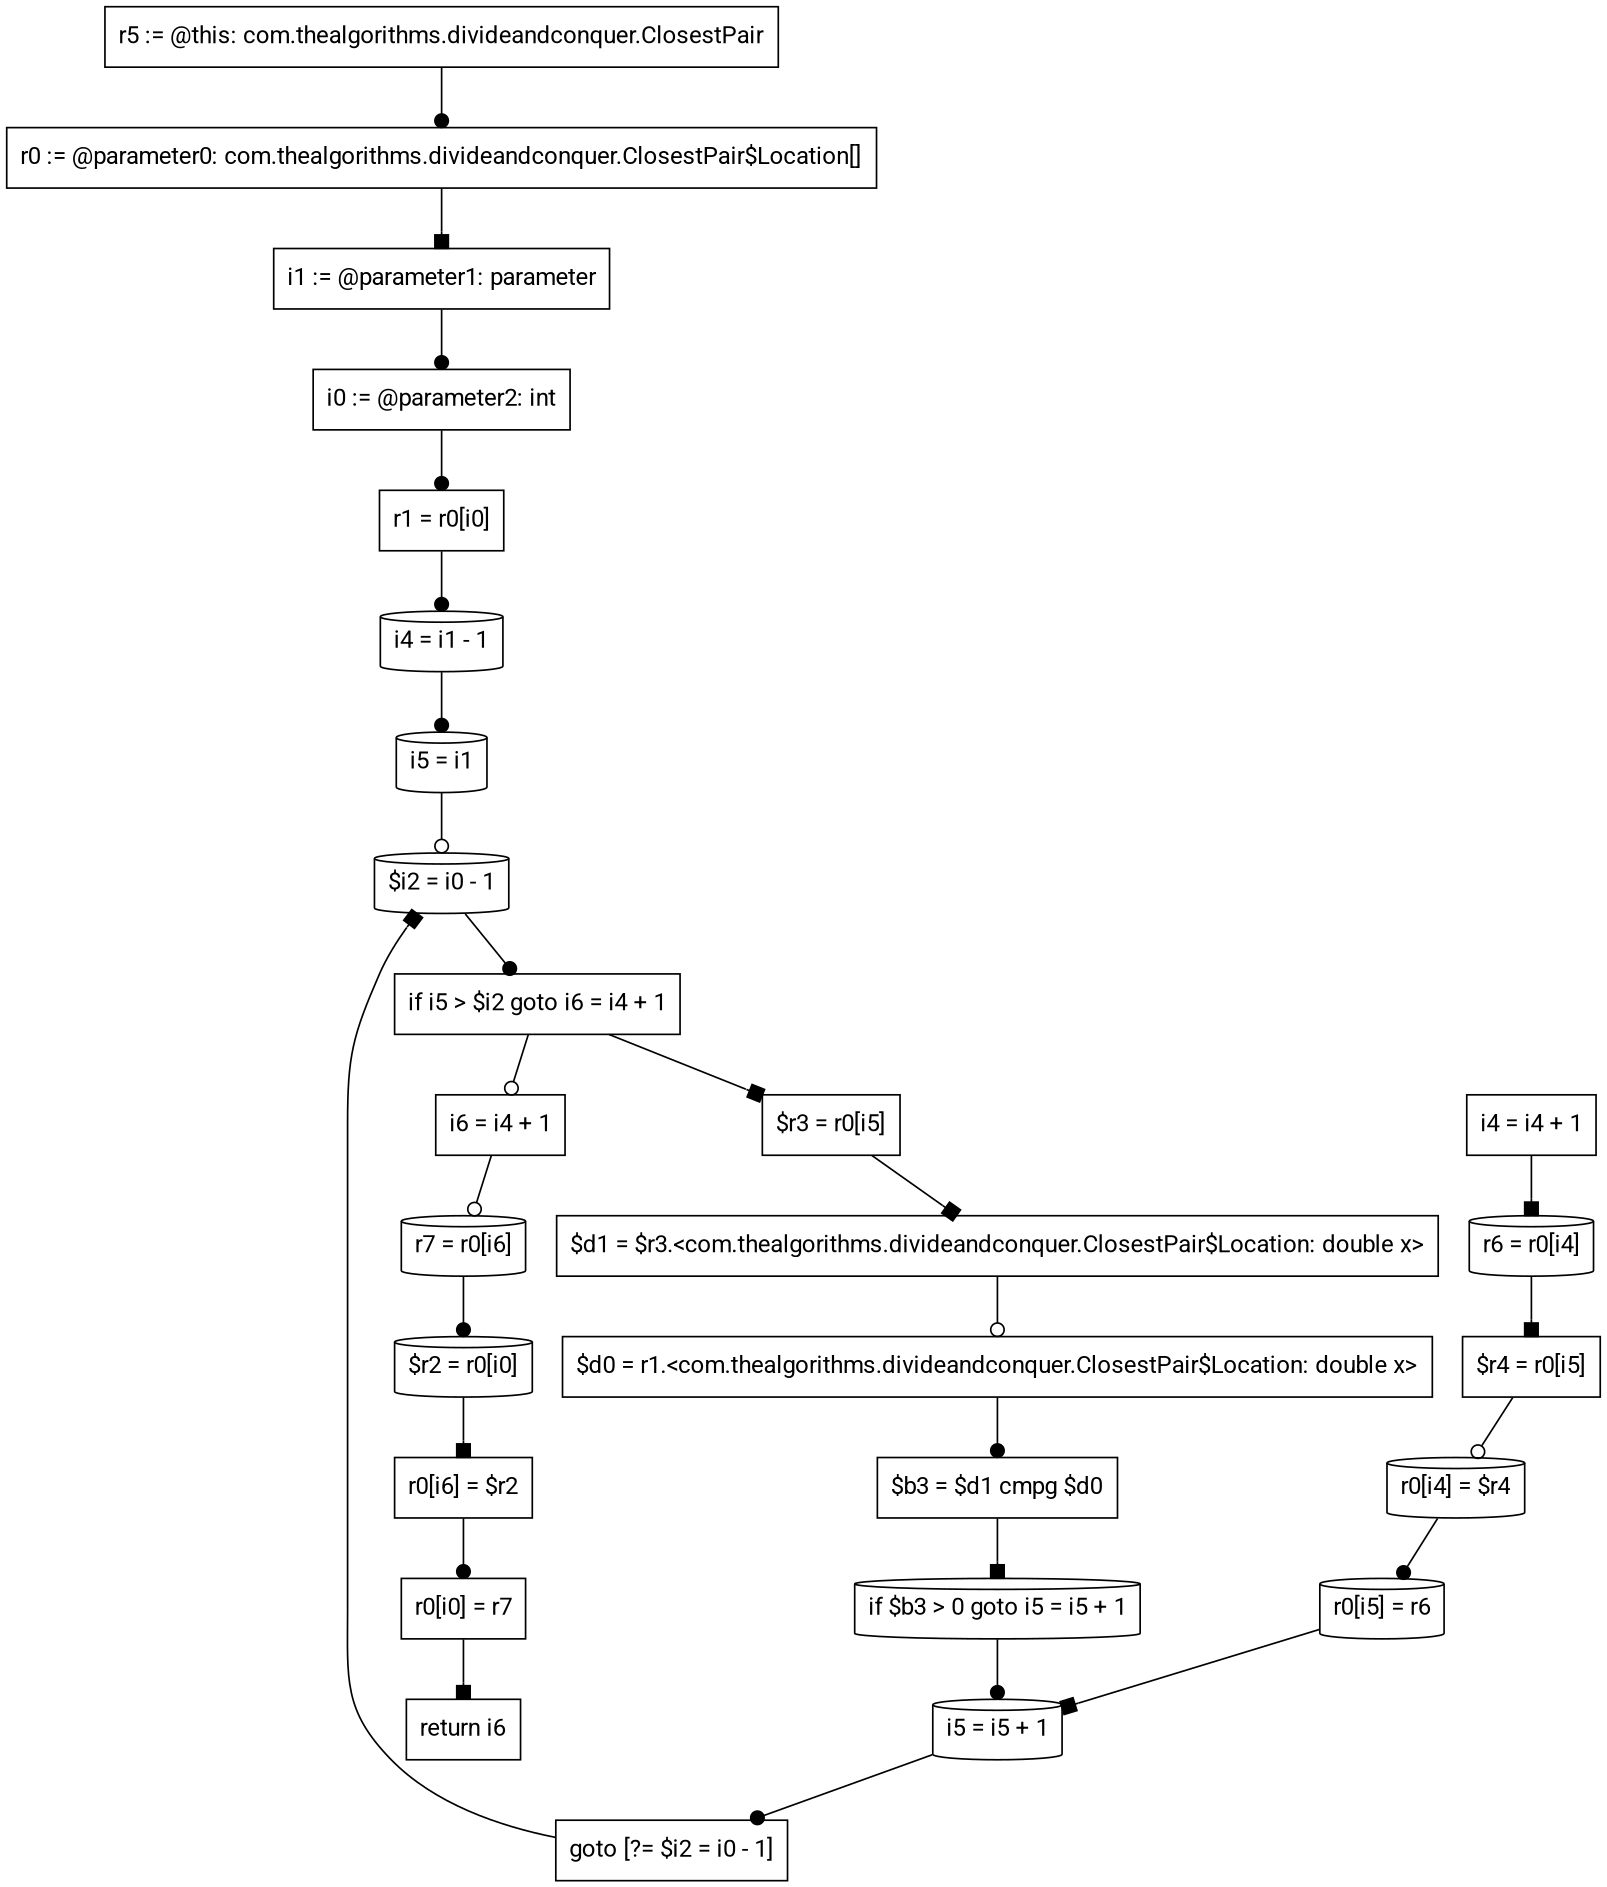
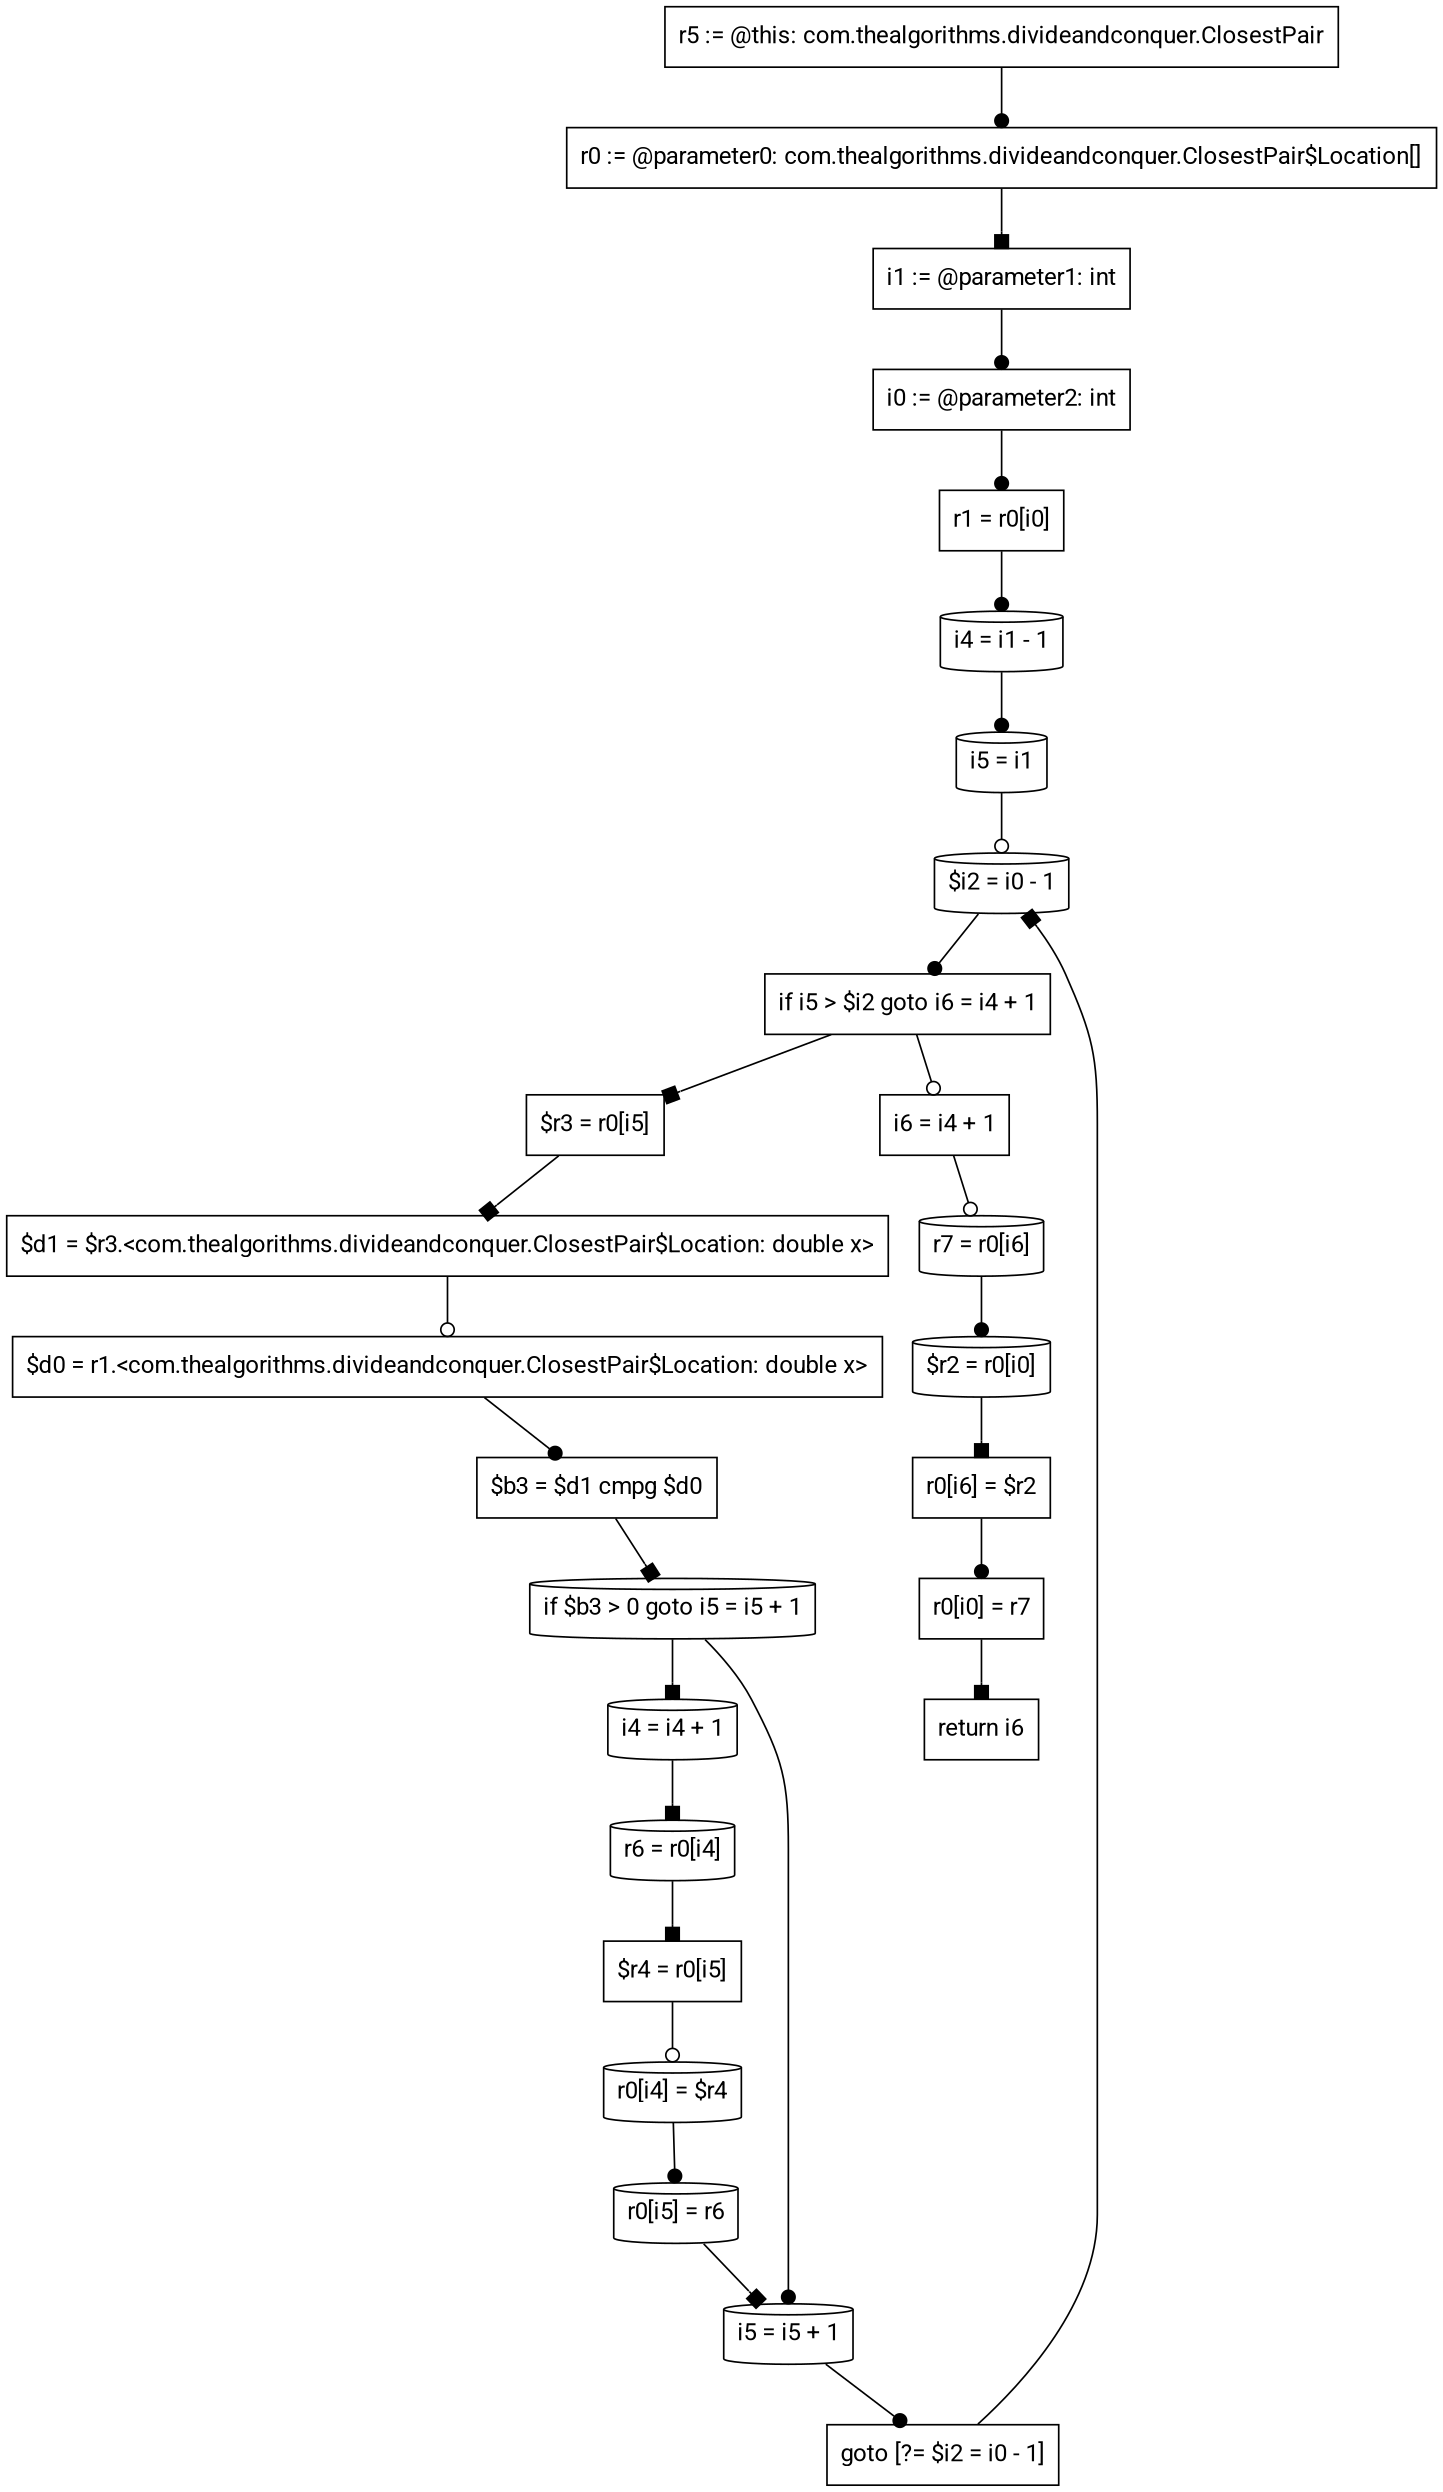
(442, 279) -> (1002, 279)
(1531, 1125) -> (673, 1730)
none -> (673, 1661)
